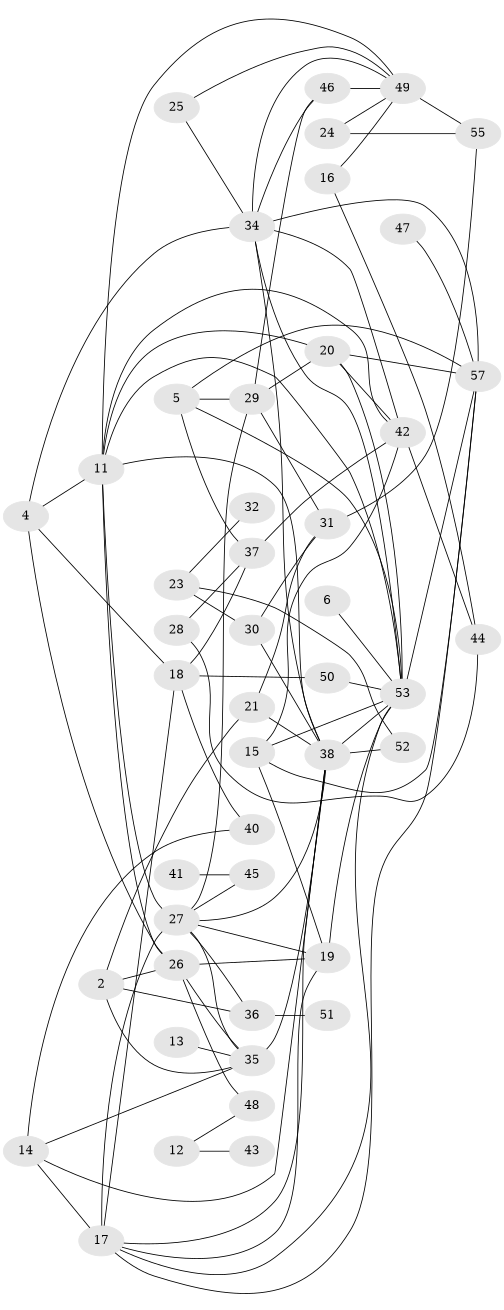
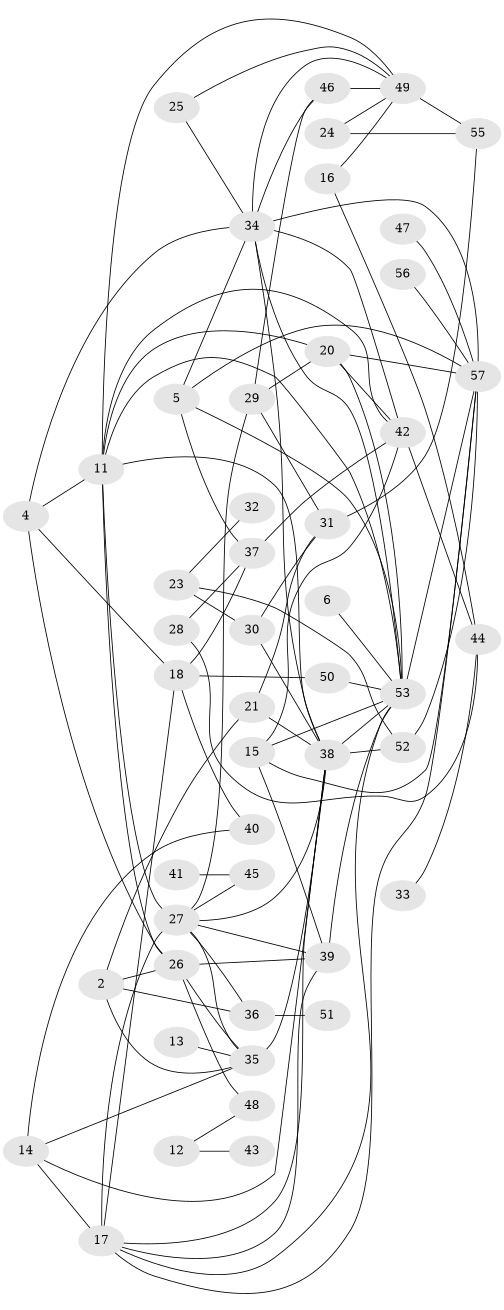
none -> (403, 274)
(215, 399) -> (214, 313)
none -> (466, 549)
none -> (403, 896)
(327, 958) -> (327, 958)
